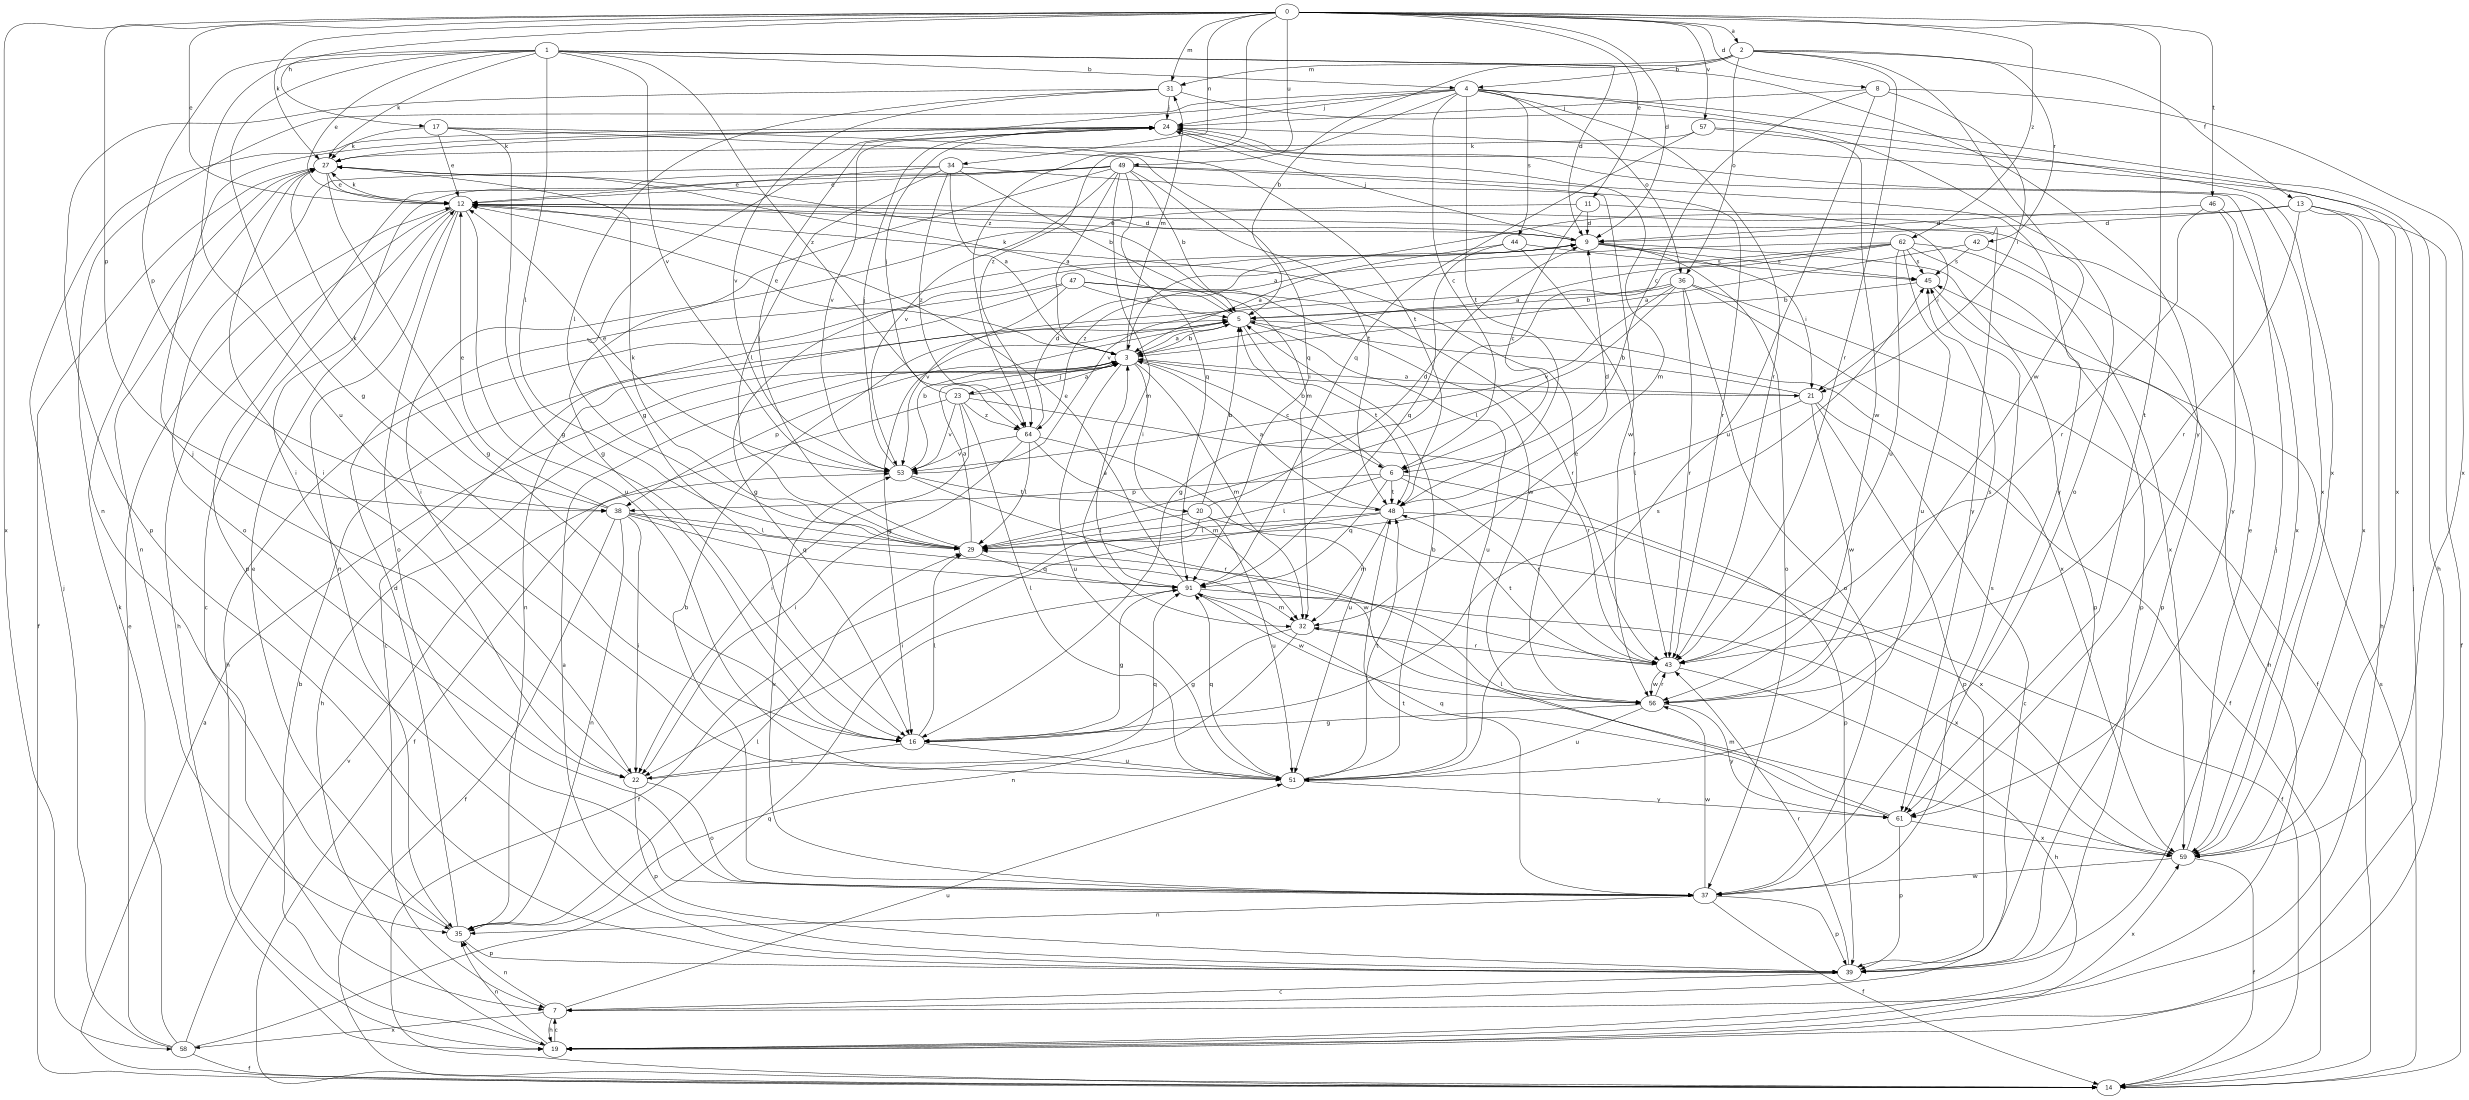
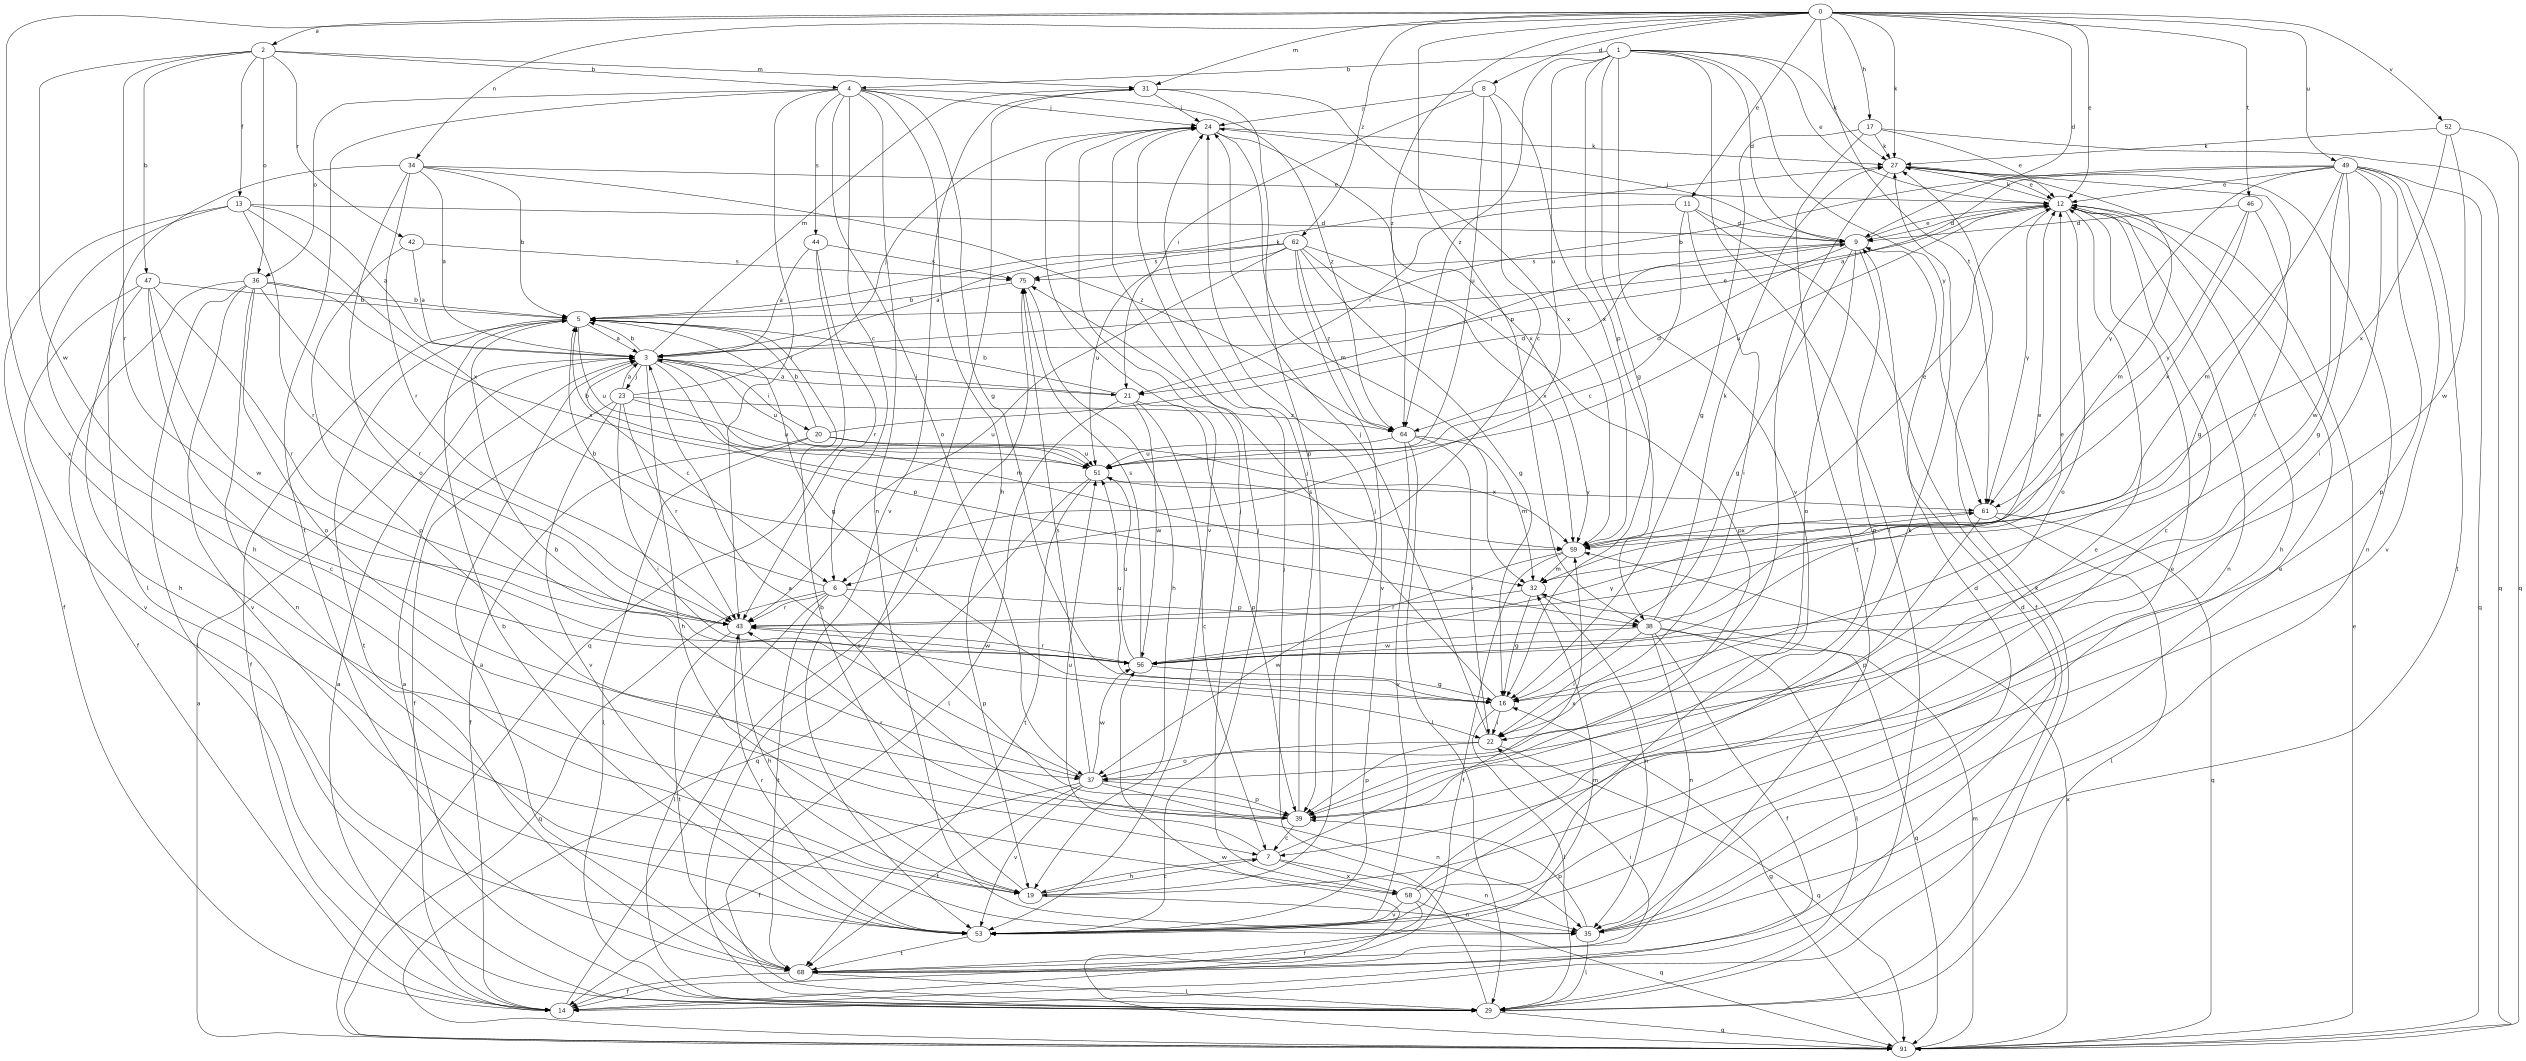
(1399, 100) -> (144, 120)
(1703, 127) -> (2448, 127)
(1269, 265) -> (1636, 346)
(1928, 281) -> (1023, 281)
(1392, 511) -> (801, 973)
(1031, 588) -> (786, 435)
(241, 1077) -> (1698, 963)
